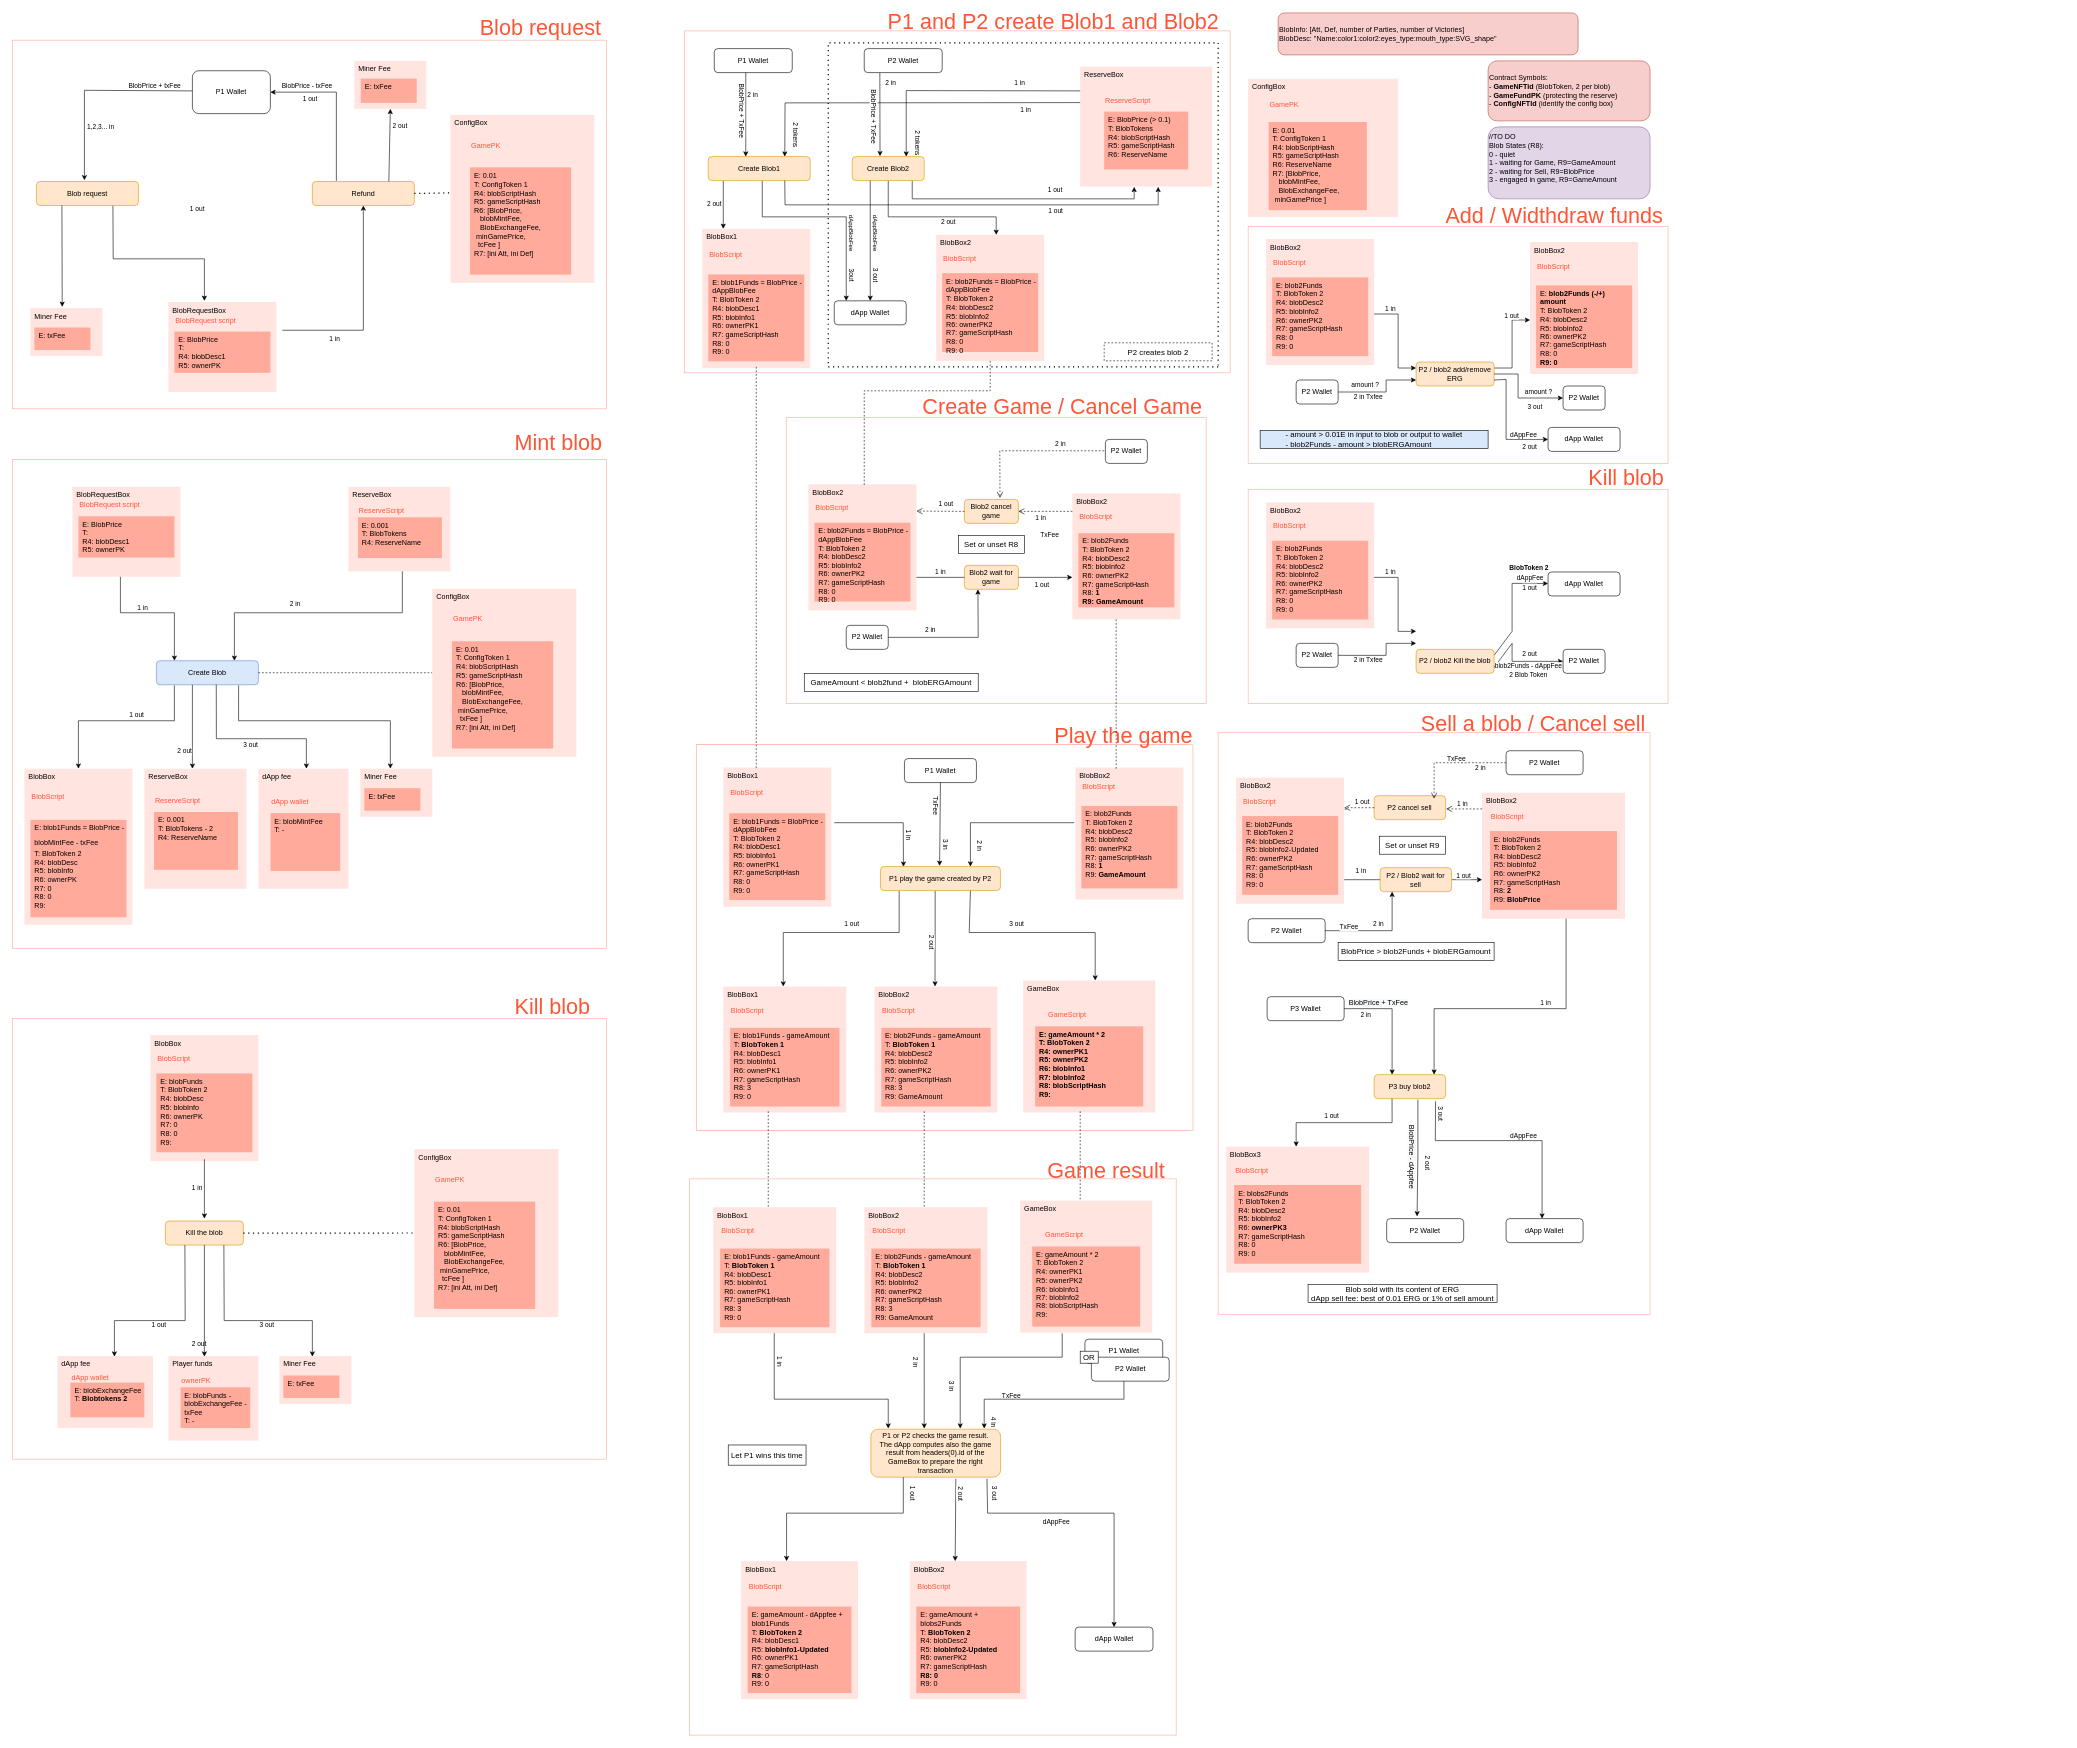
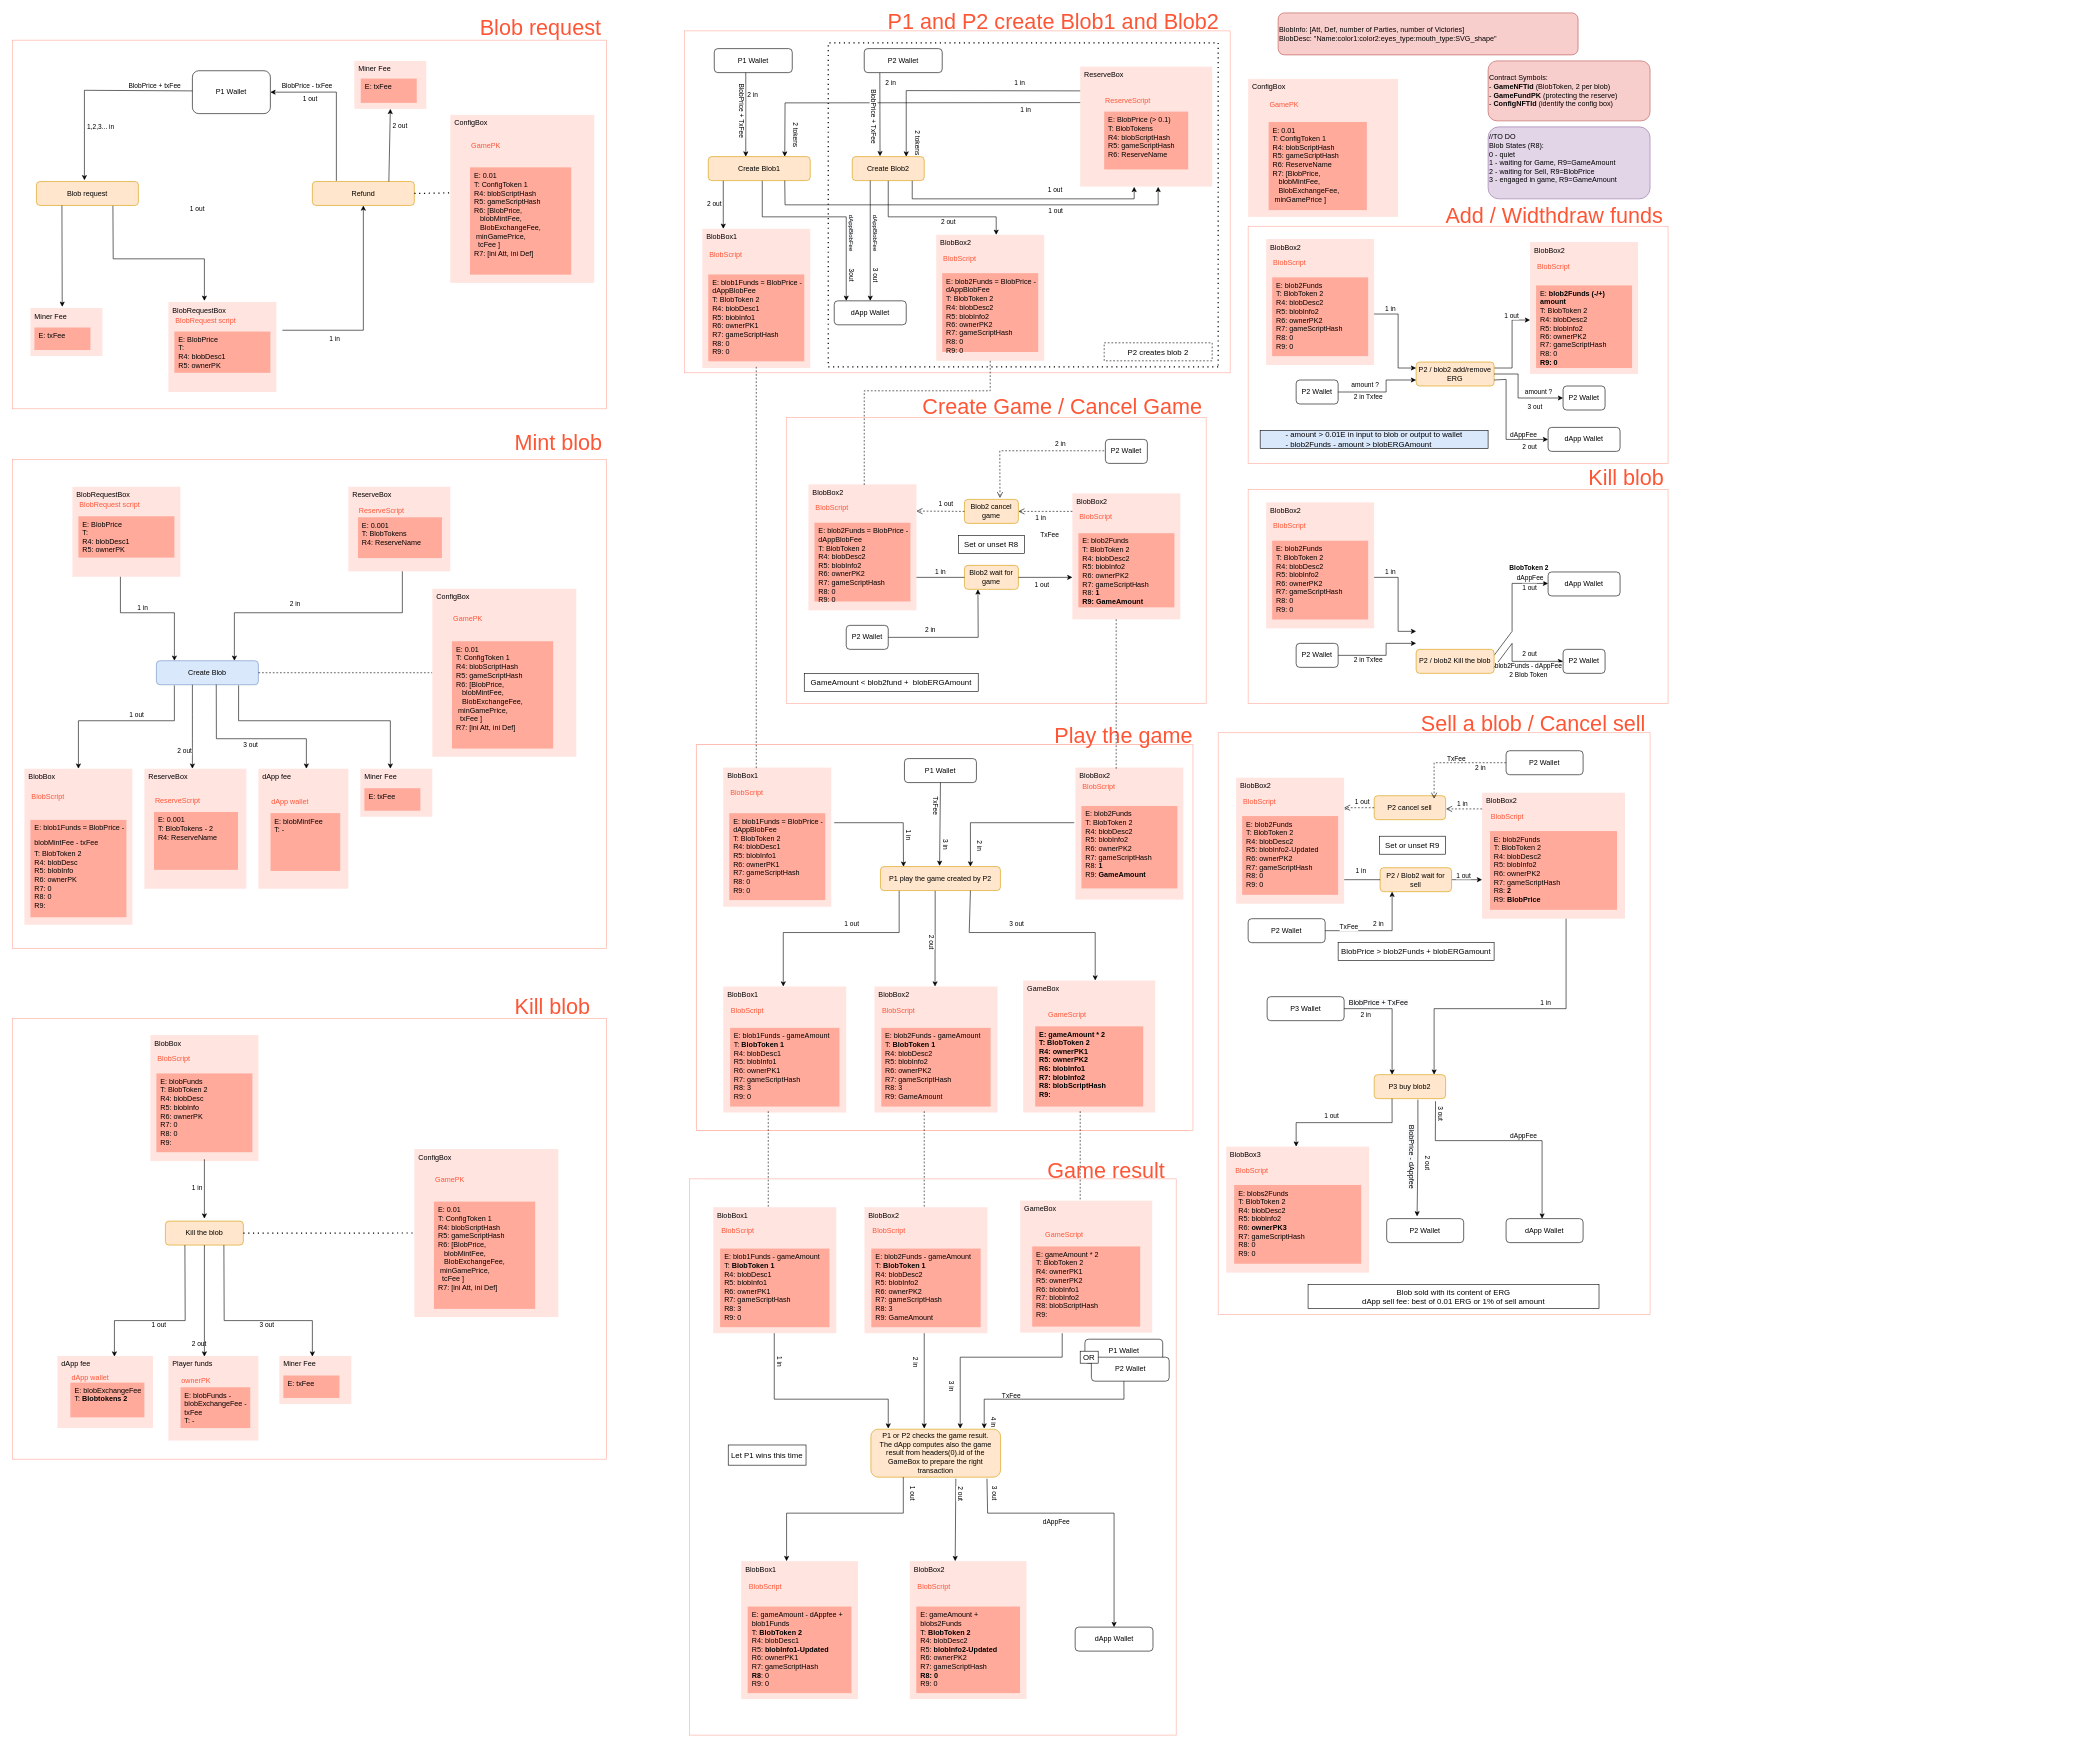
(1403, 1294) -> (1454, 1297)
